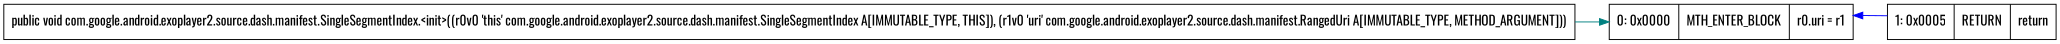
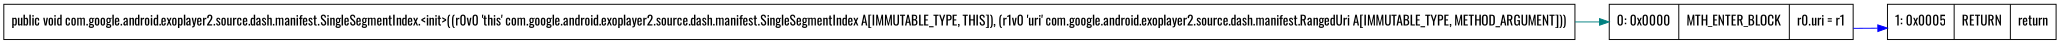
(1875, 16) -> (1865, 28)
